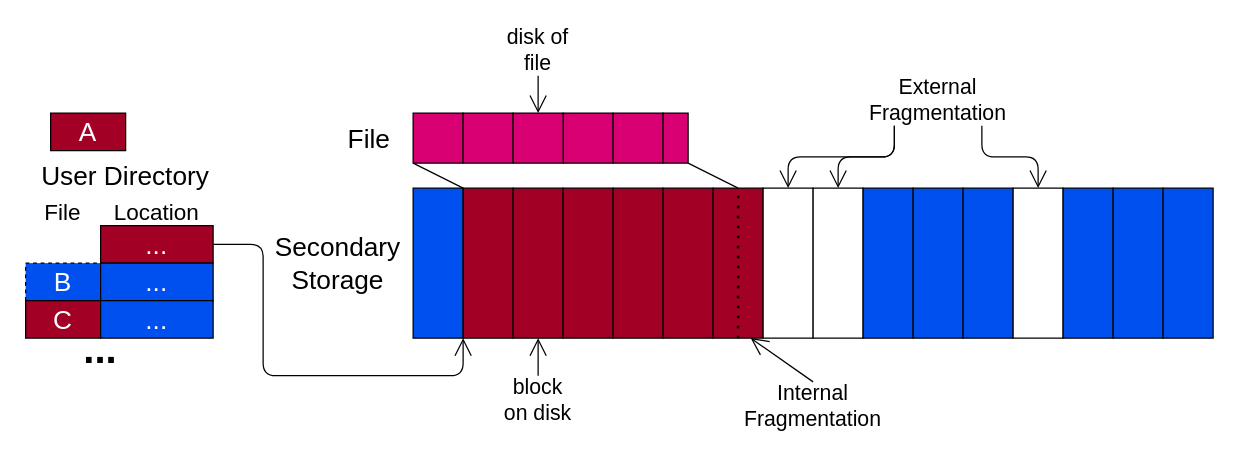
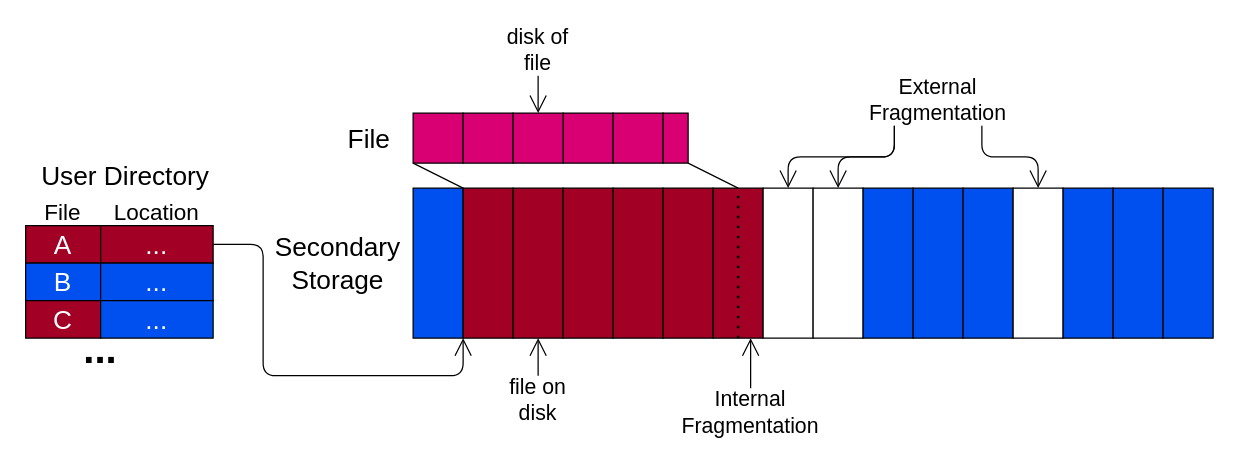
(88, 132) -> (63, 244)
(63, 282) -> (63, 282)
(538, 401) -> (538, 401)
(813, 407) -> (751, 413)
